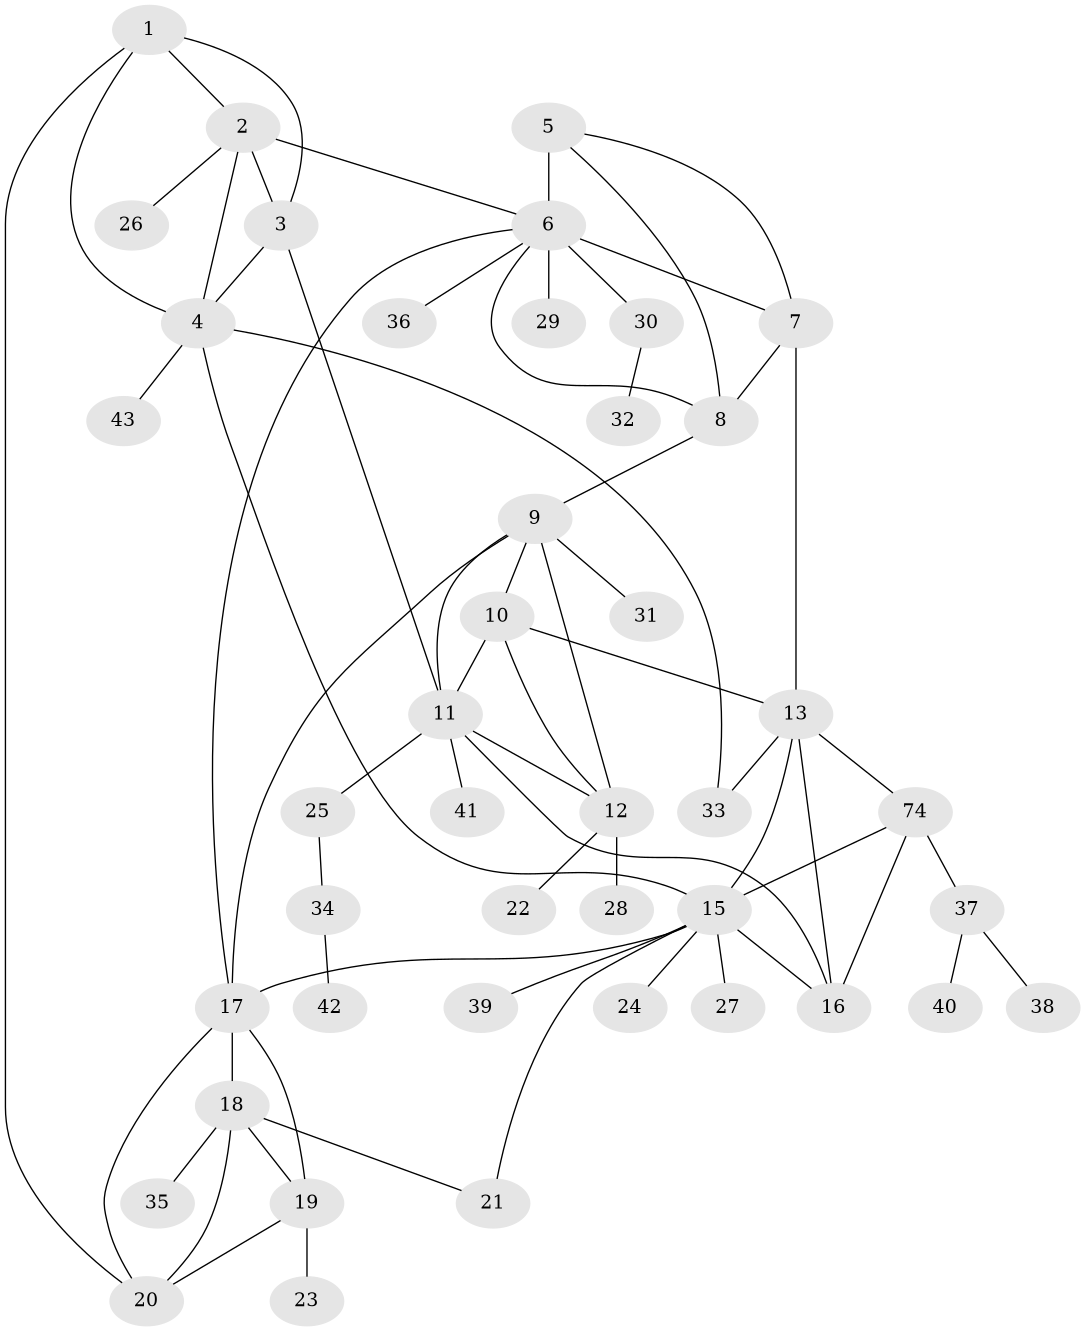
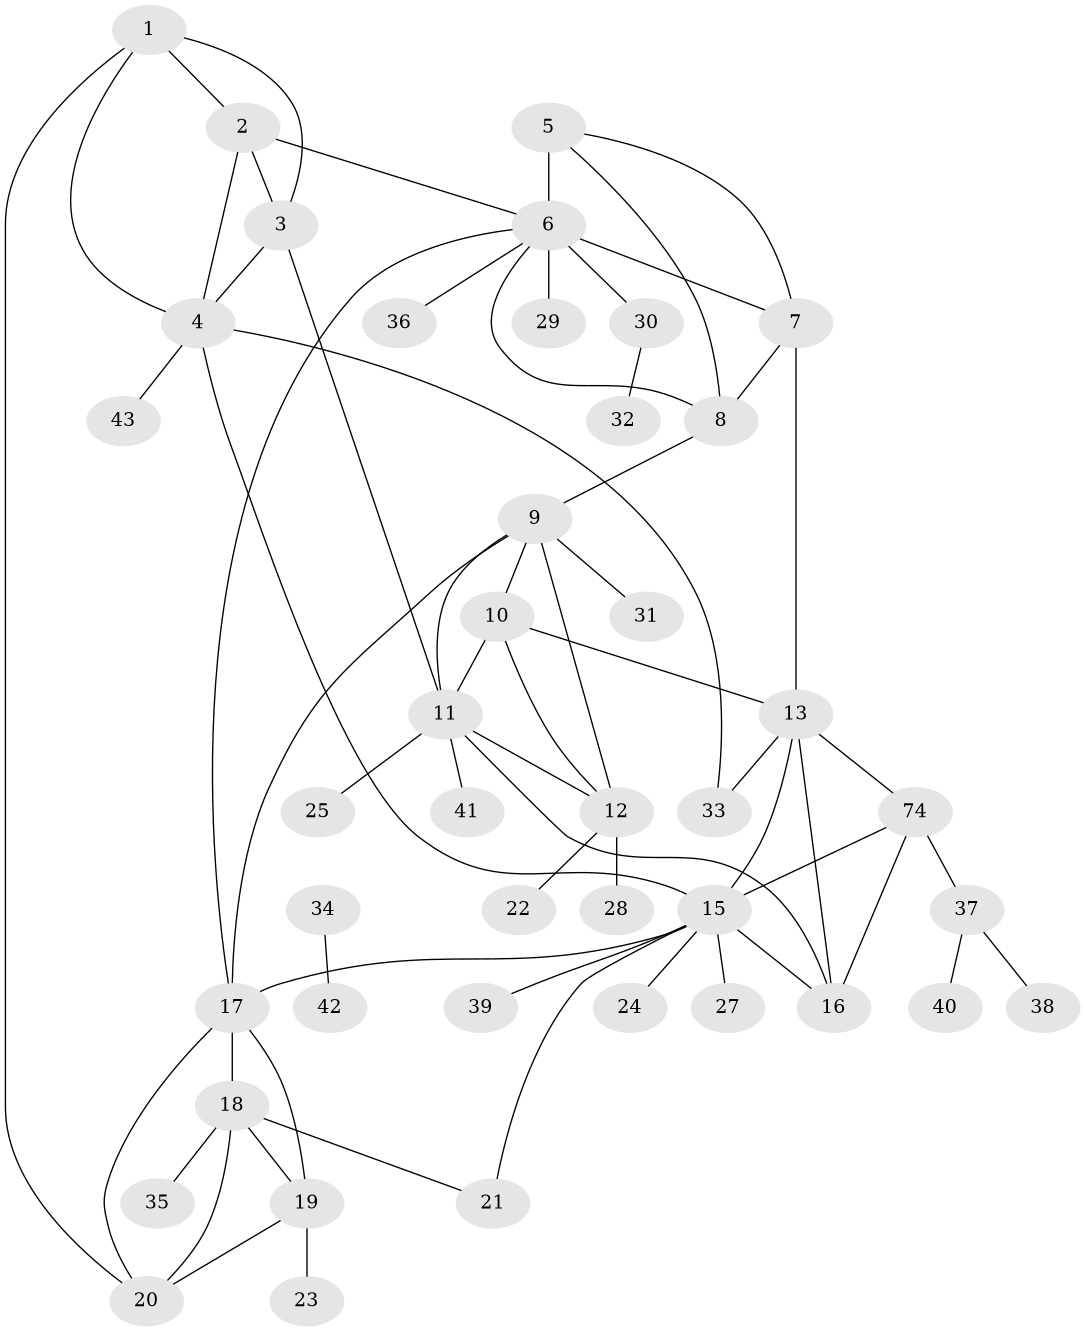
(132, 225) -> none
(321, 861) -> none
